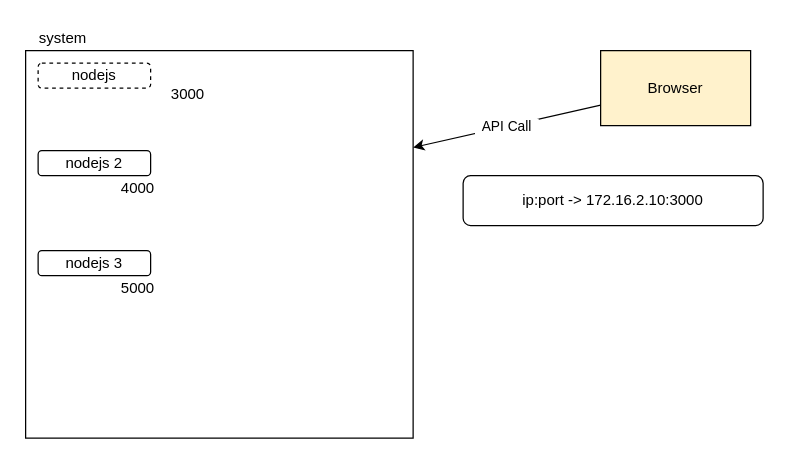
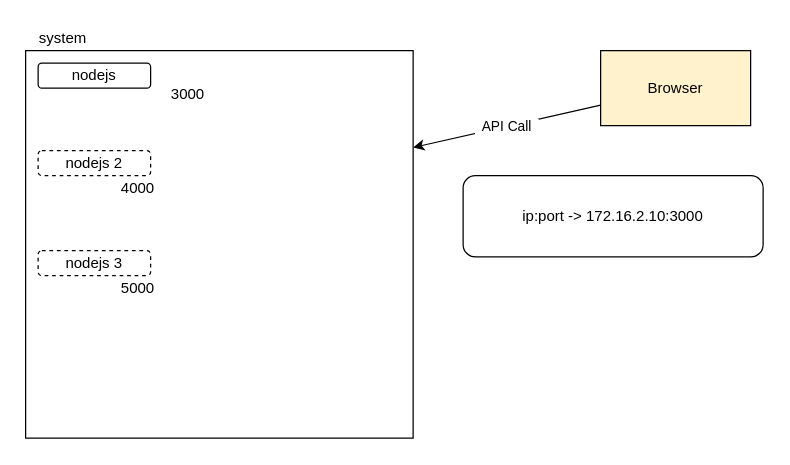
(94, 76) -> (94, 76)
(94, 163) -> (94, 163)
(613, 201) -> (613, 216)
(94, 263) -> (94, 263)
